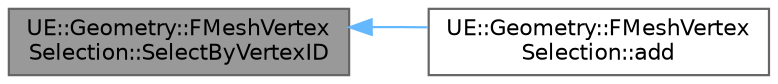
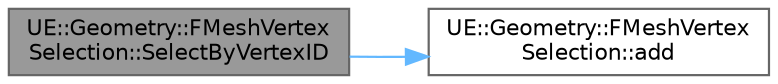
(400, 27) -> (377, 57)
